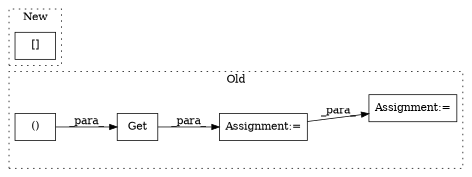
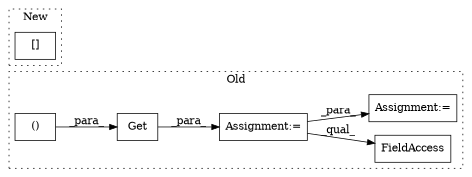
none -> (413, 149)
